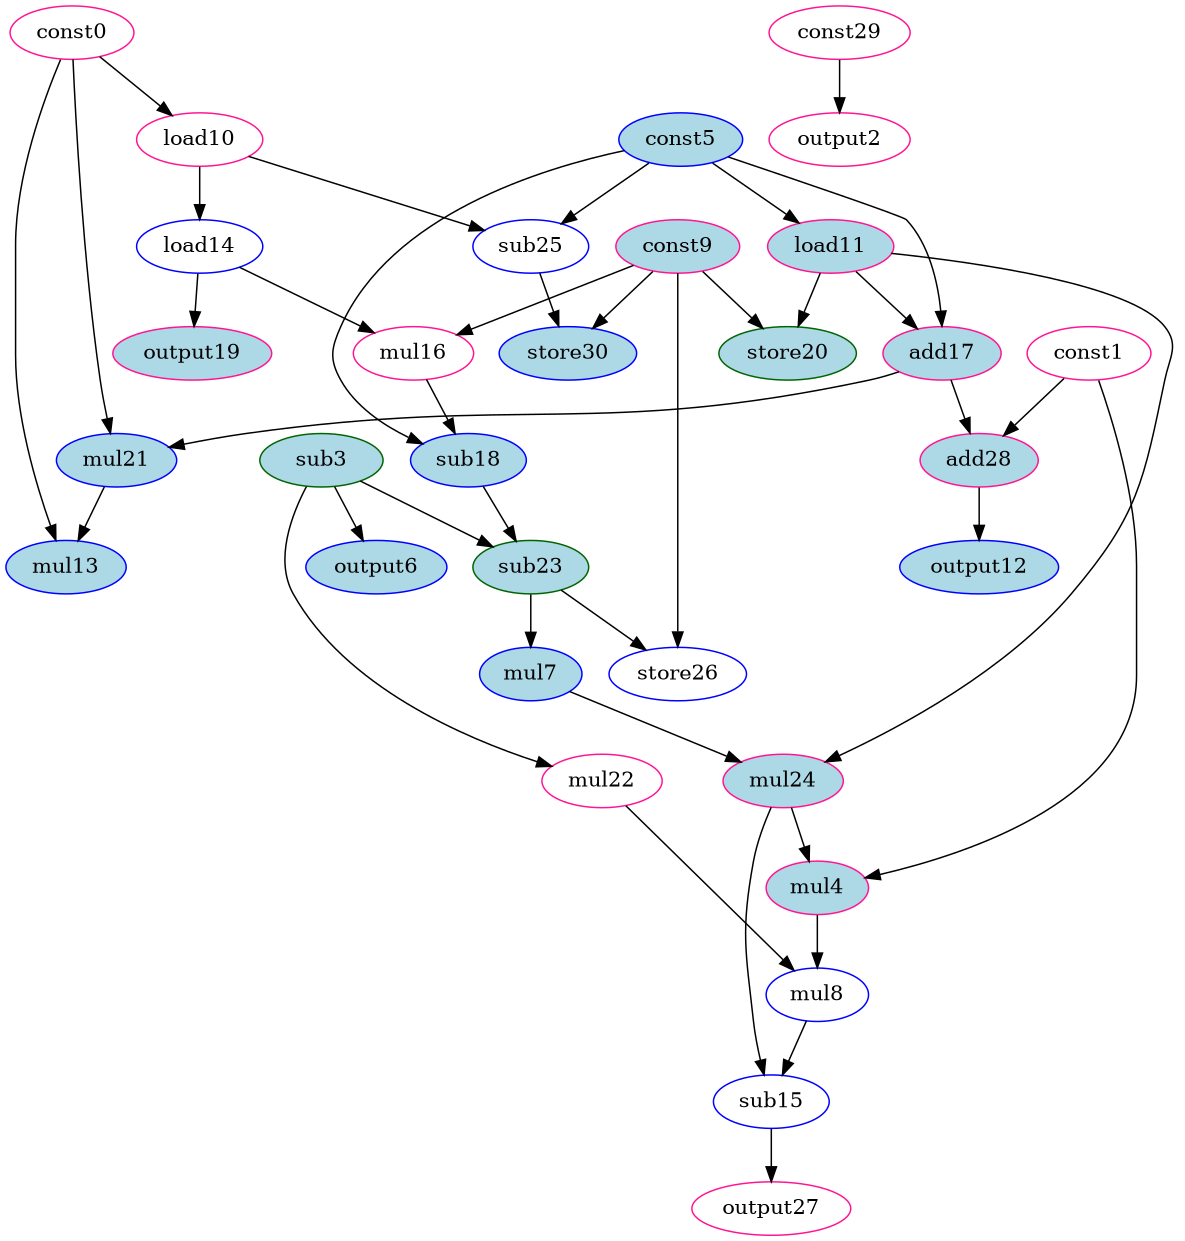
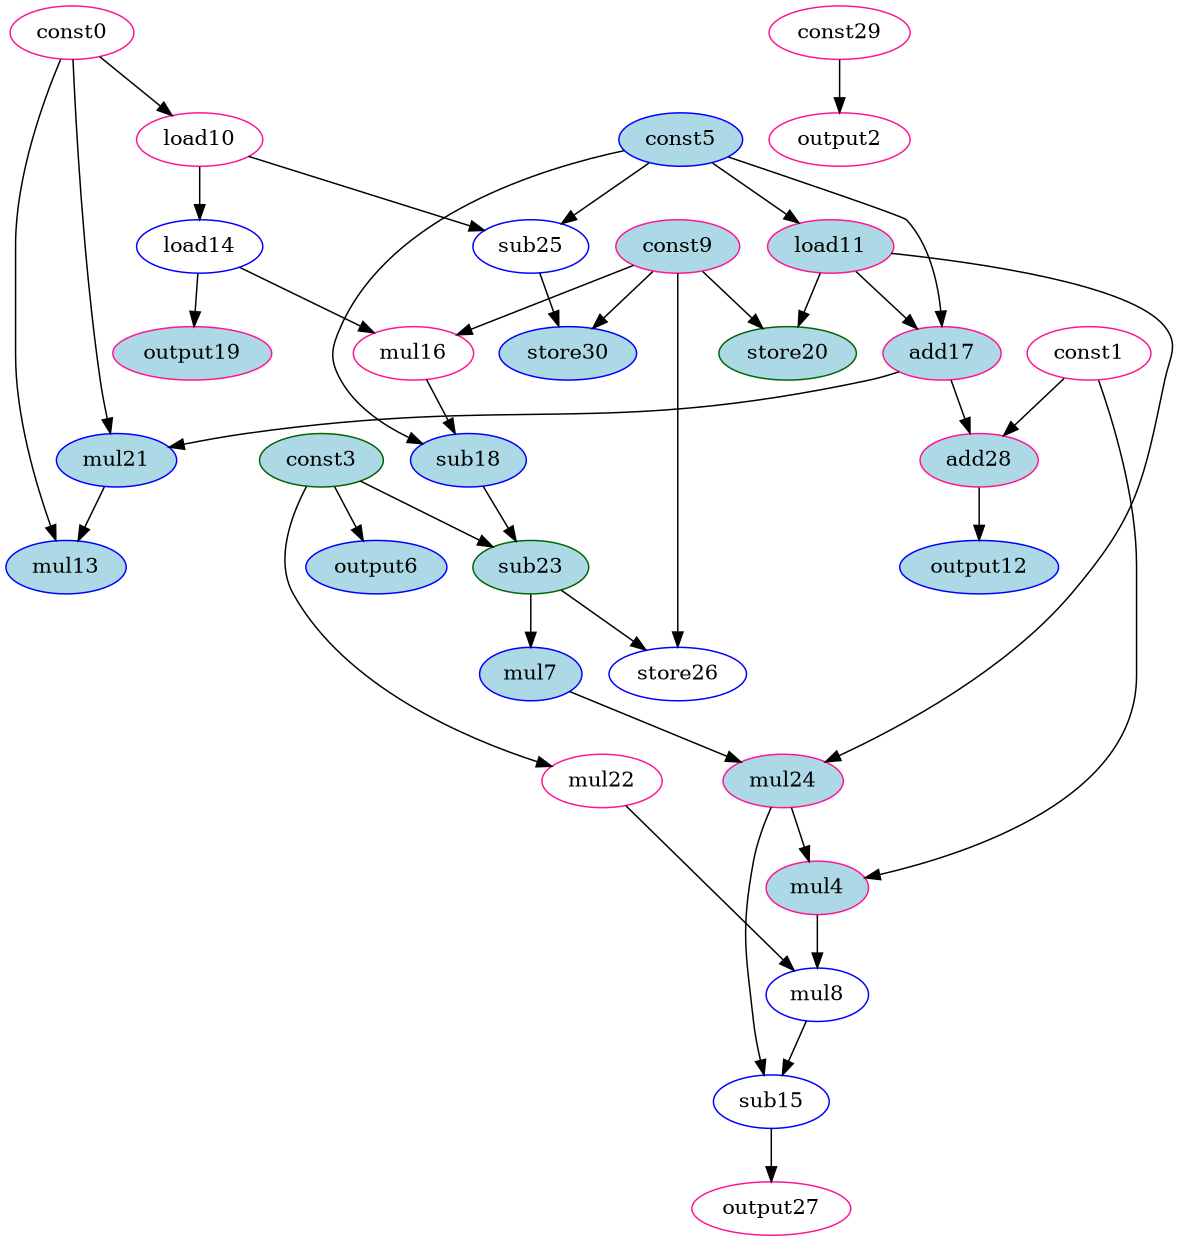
(321, 460) -> (321, 460)
